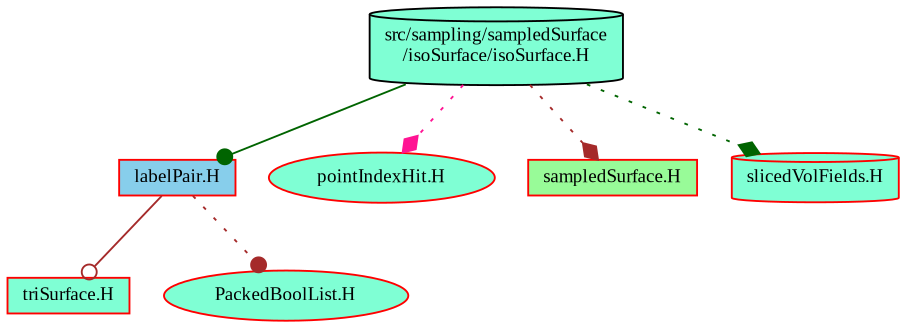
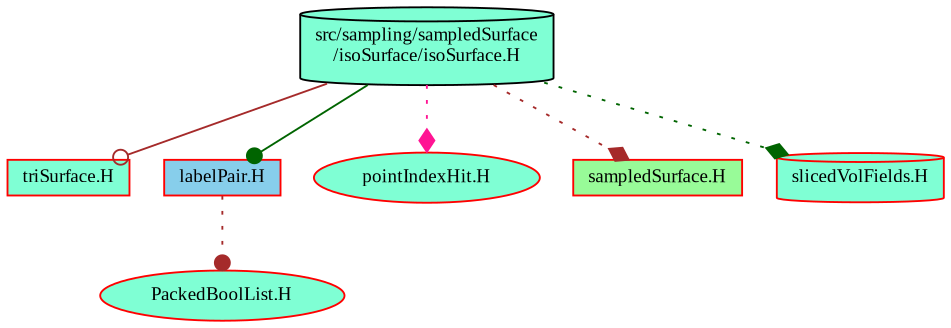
(128, 231) -> (228, 119)
